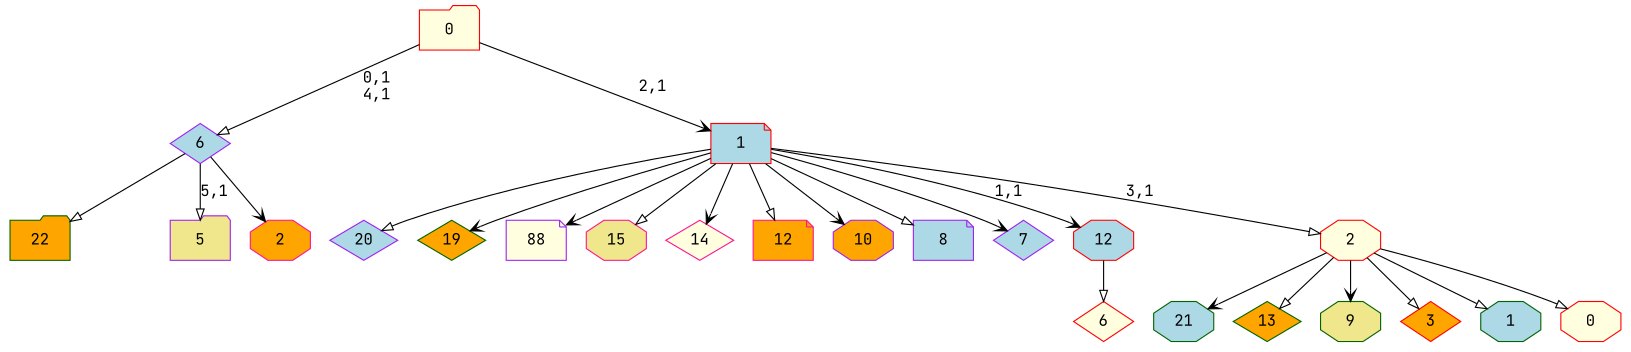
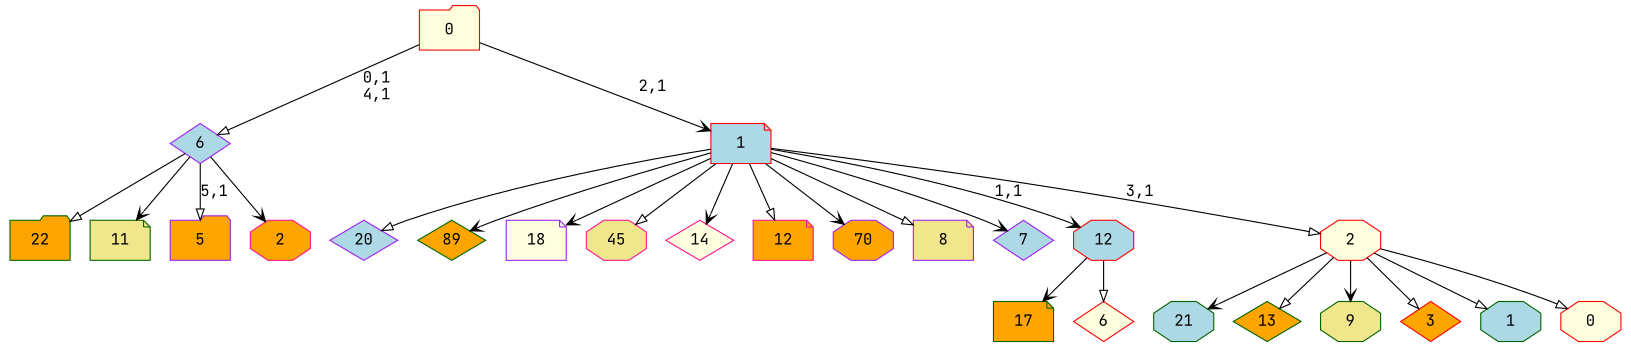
none -> (120, 240)
(200, 240) -> (200, 240)
(452, 240) -> (452, 240)
(536, 240) -> (536, 240)
(616, 240) -> (616, 240)
(863, 240) -> (863, 240)
(943, 240) -> (943, 240)
none -> (1023, 322)
